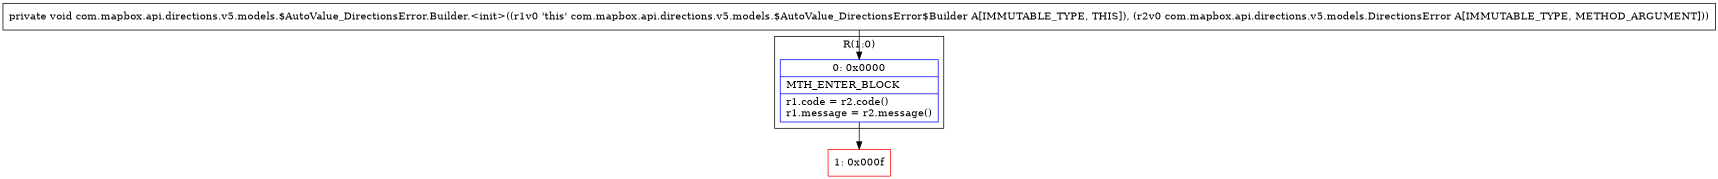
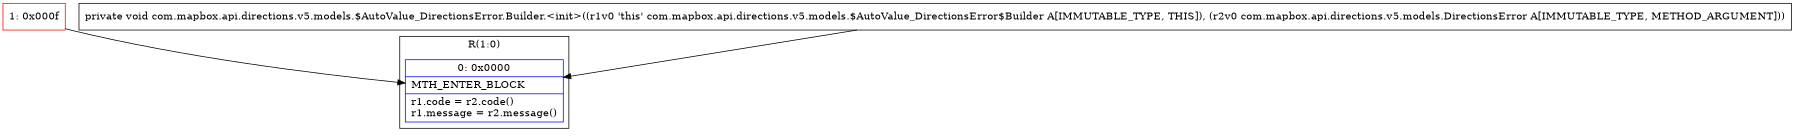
(859, 133) -> (231, 61)
